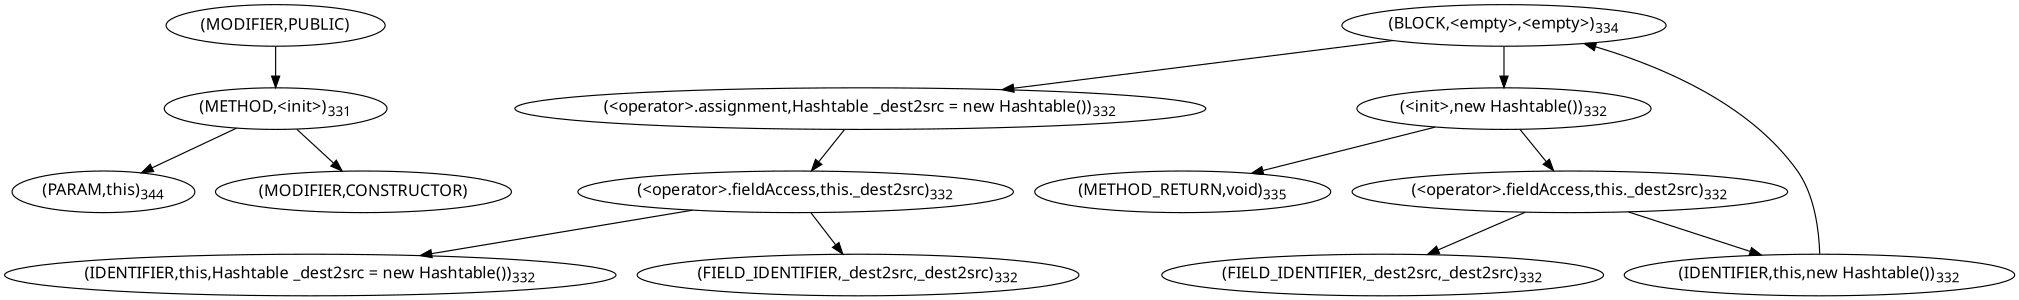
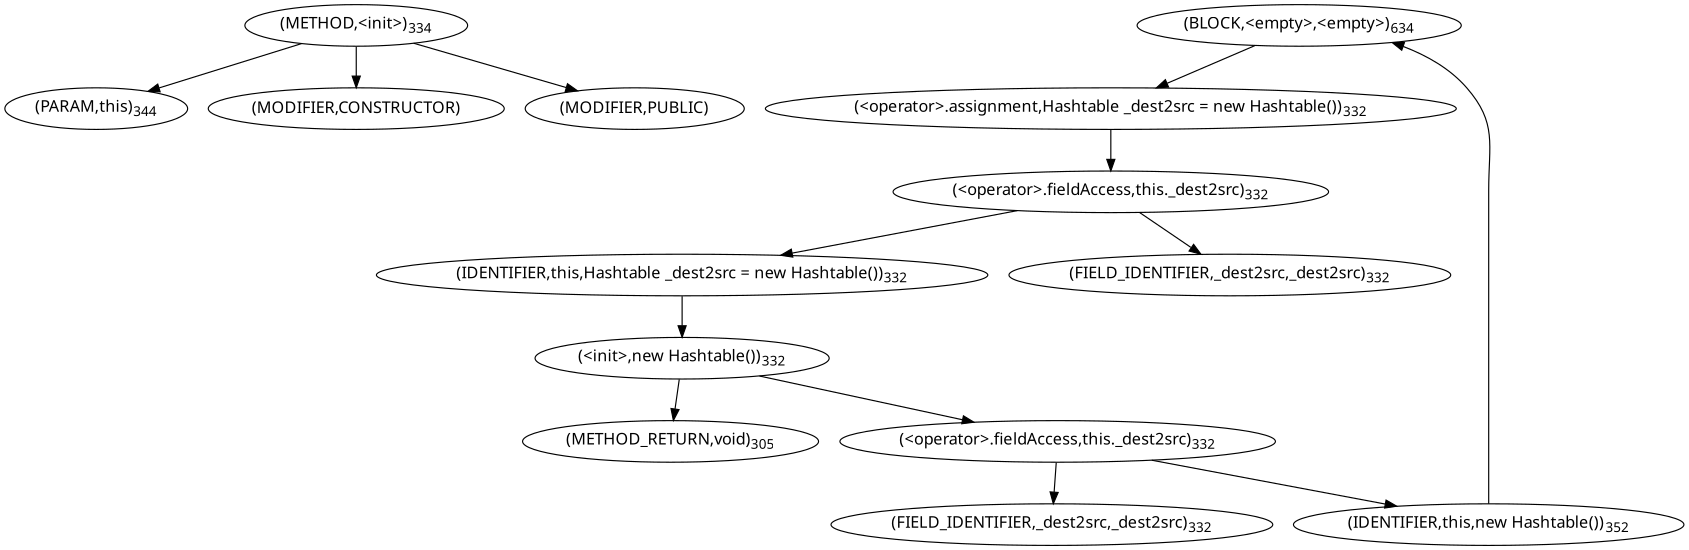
(1607, 24) -> (1403, 24)
(276, 61) -> (490, 65)
(1504, 61) -> (682, 311)
(340, 107) -> (420, 24)
(1275, 190) -> (763, 440)
(1948, 273) -> (1618, 523)
